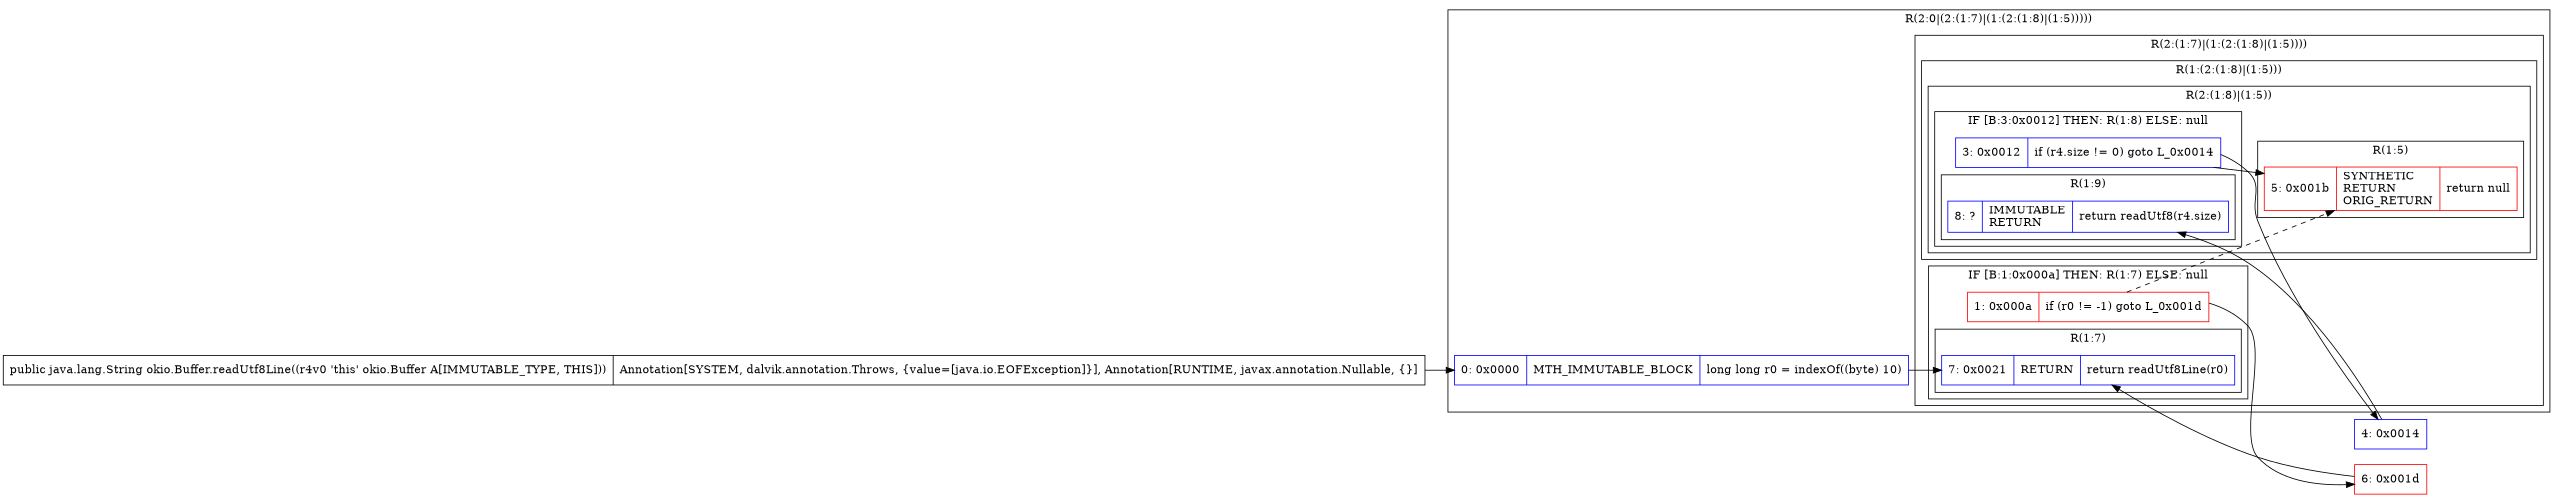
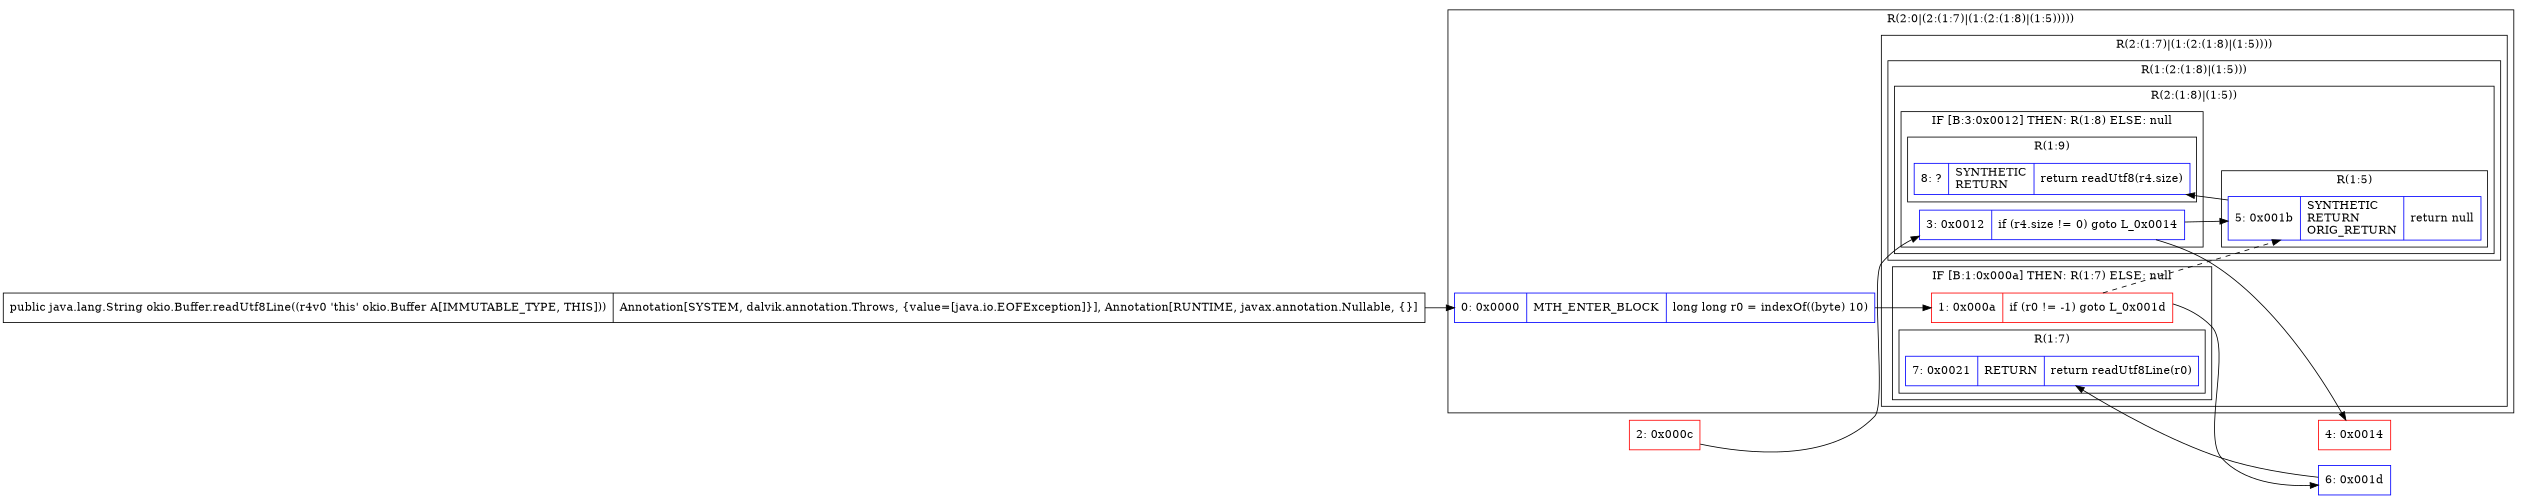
(2391, 189) -> (2355, 218)
(2027, 210) -> (1991, 172)
(2286, 293) -> (2211, 198)
(1613, 370) -> (1597, 307)
(1921, 370) -> (1899, 308)
(2391, 434) -> (2355, 435)
none -> (1665, 435)
(2391, 479) -> (2355, 480)
